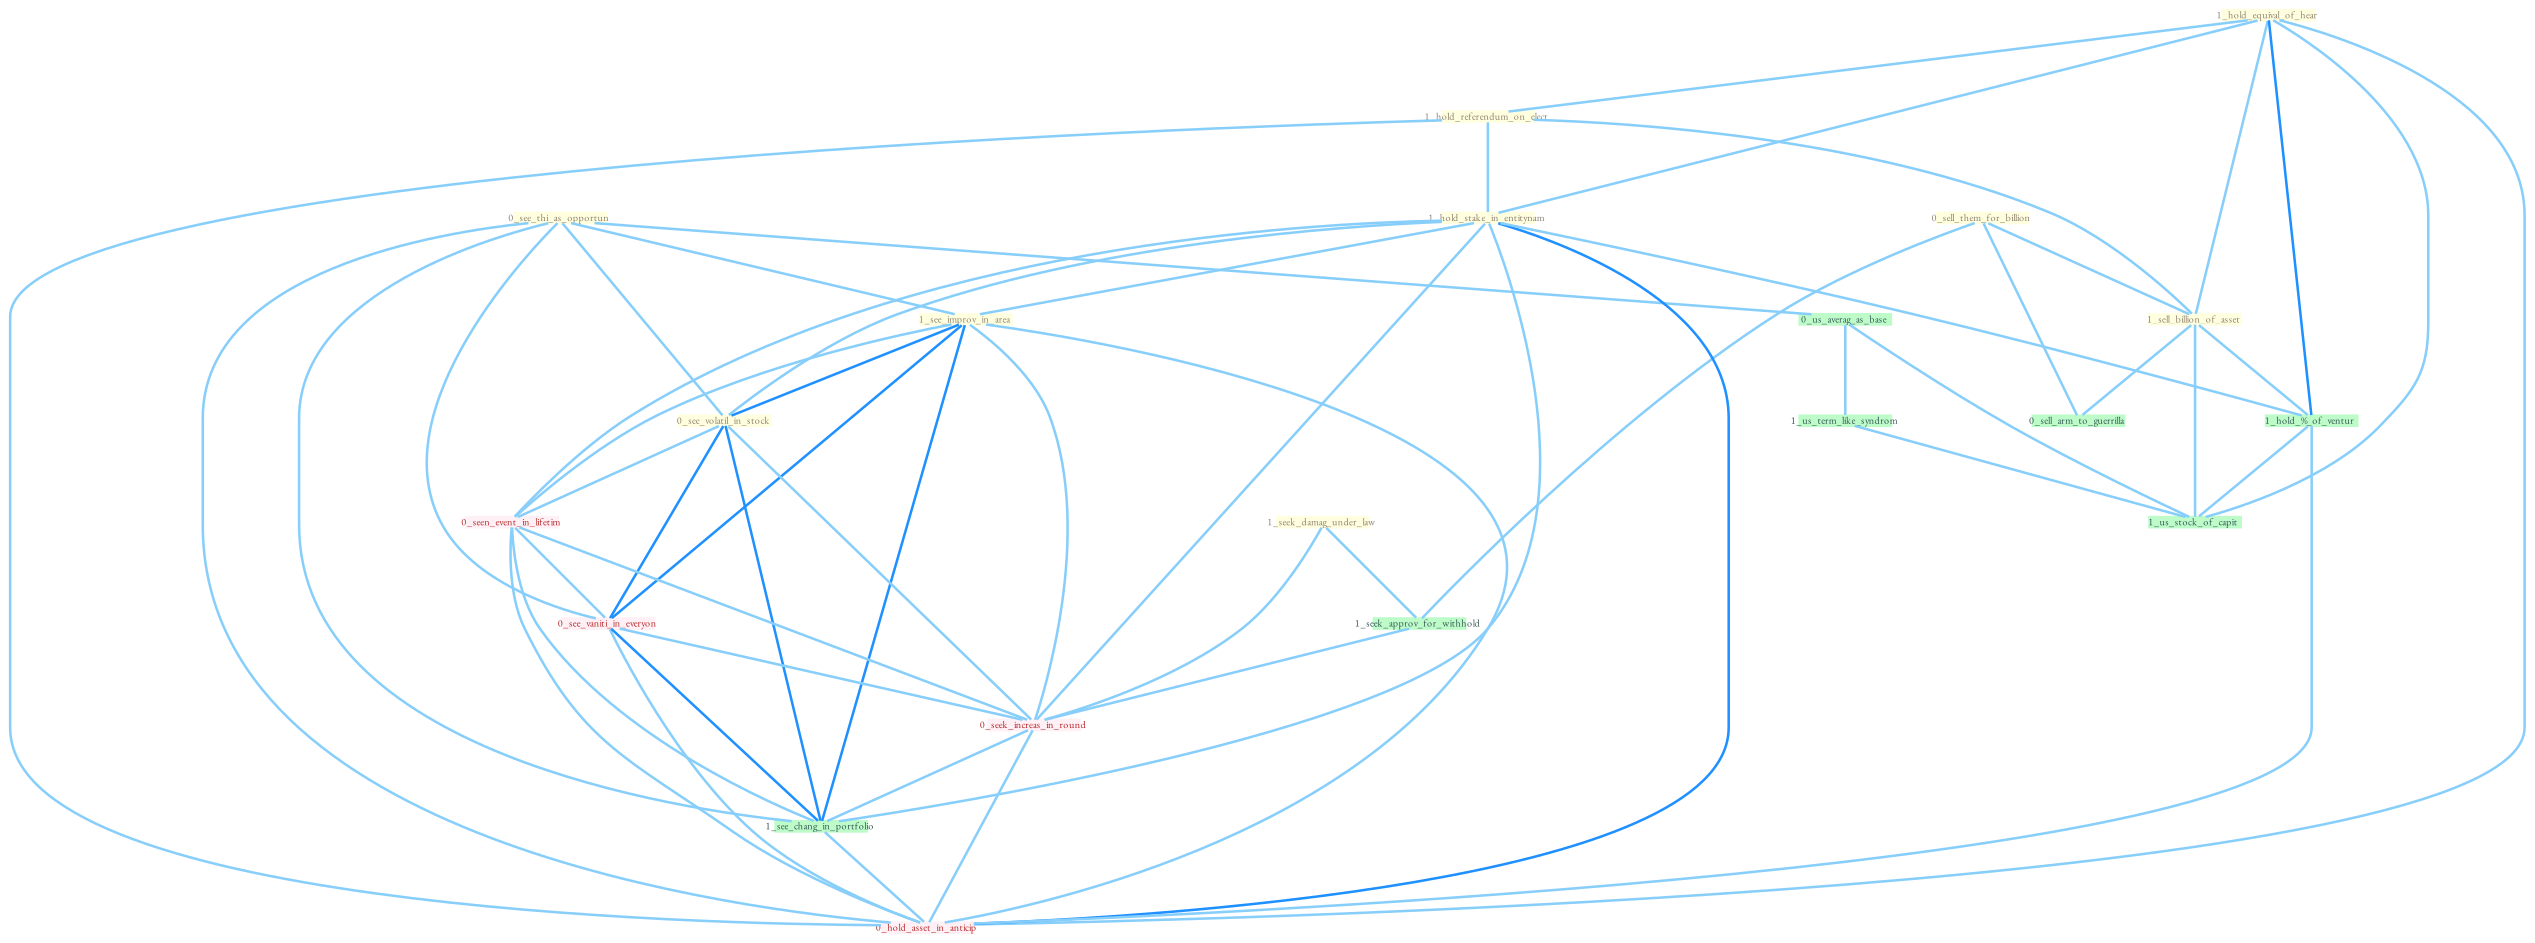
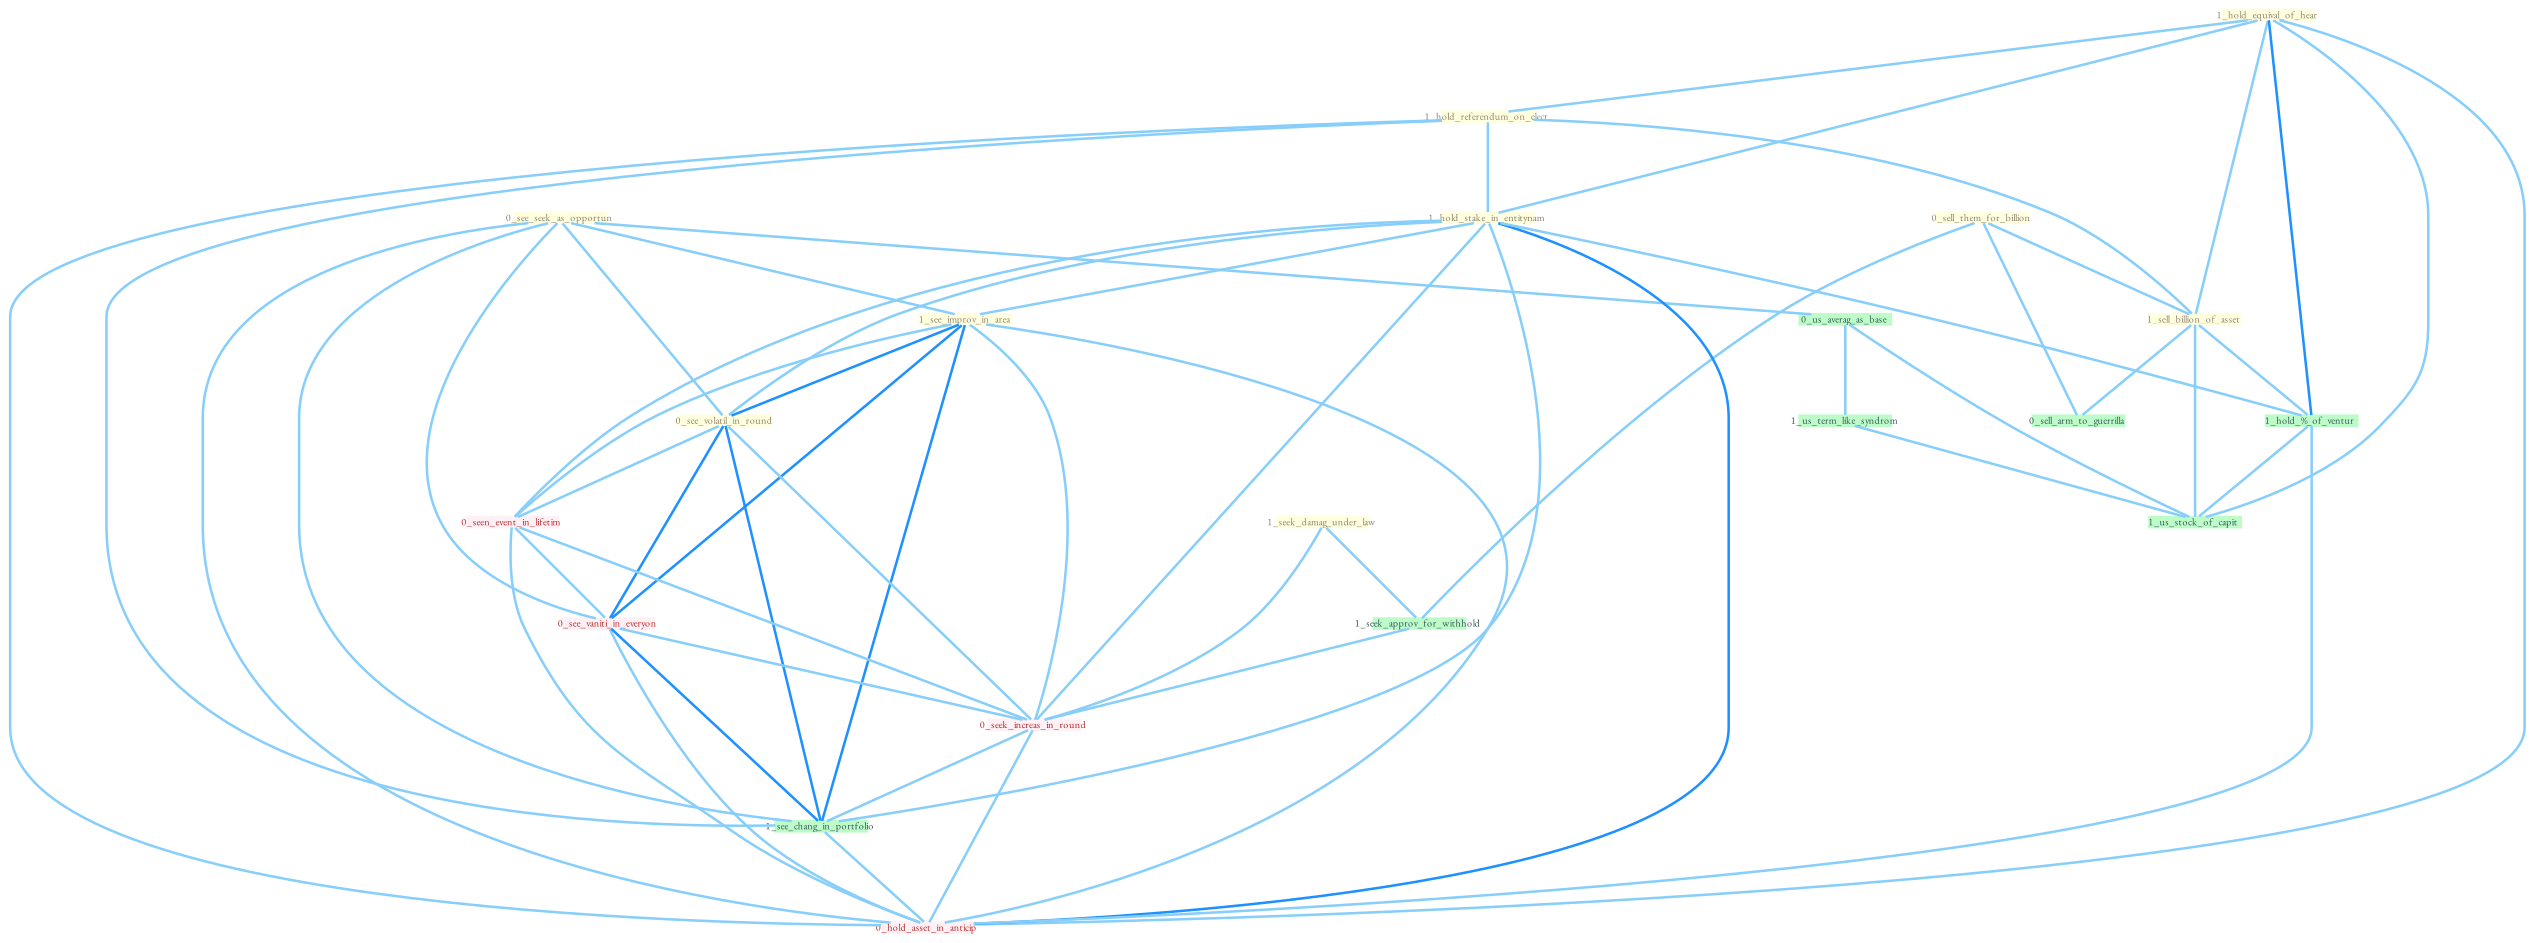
(560, 218) -> (560, 218)
(725, 421) -> (725, 421)
(621, 711) -> (259, 236)
